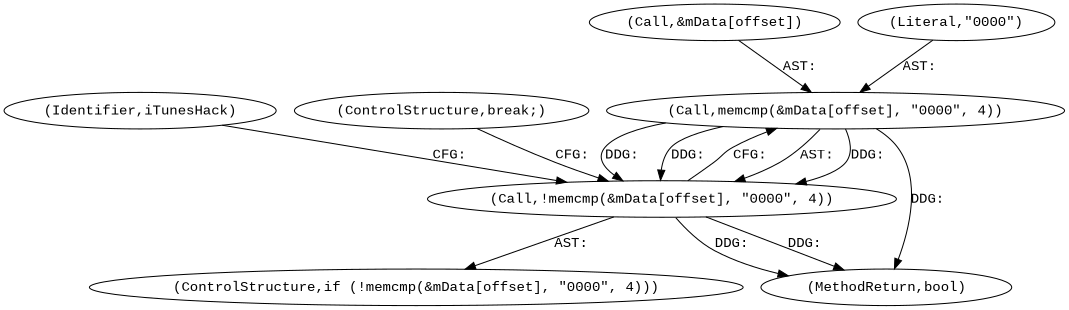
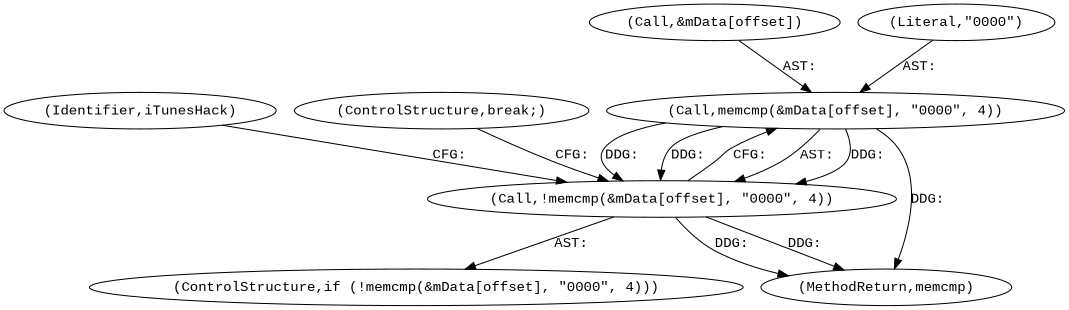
(886, 287) -> (886, 287)
